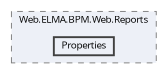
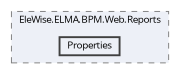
(84, 20) -> (90, 20)
